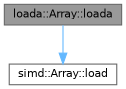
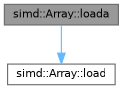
(63, 15) -> (61, 15)
